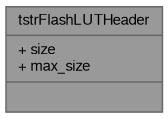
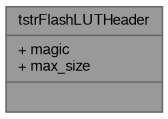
(37, 50) -> (44, 50)
